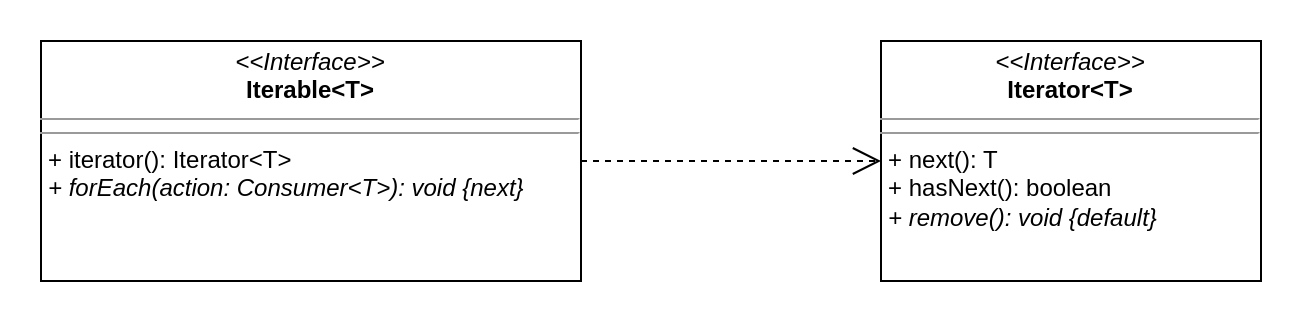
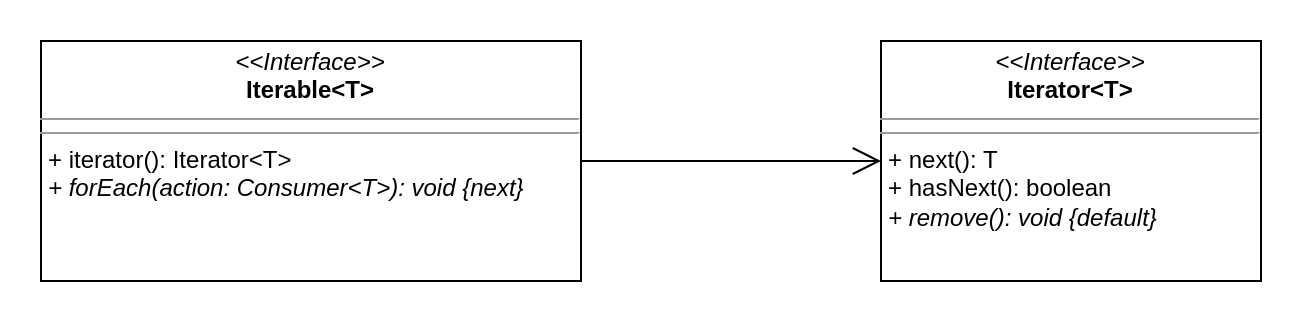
(726, 161) -> (726, 161)
